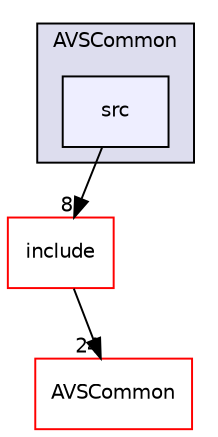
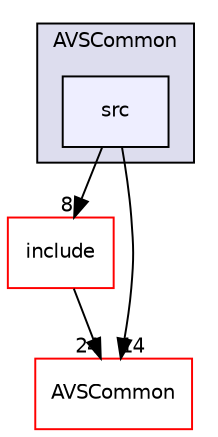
none -> (133, 243)
